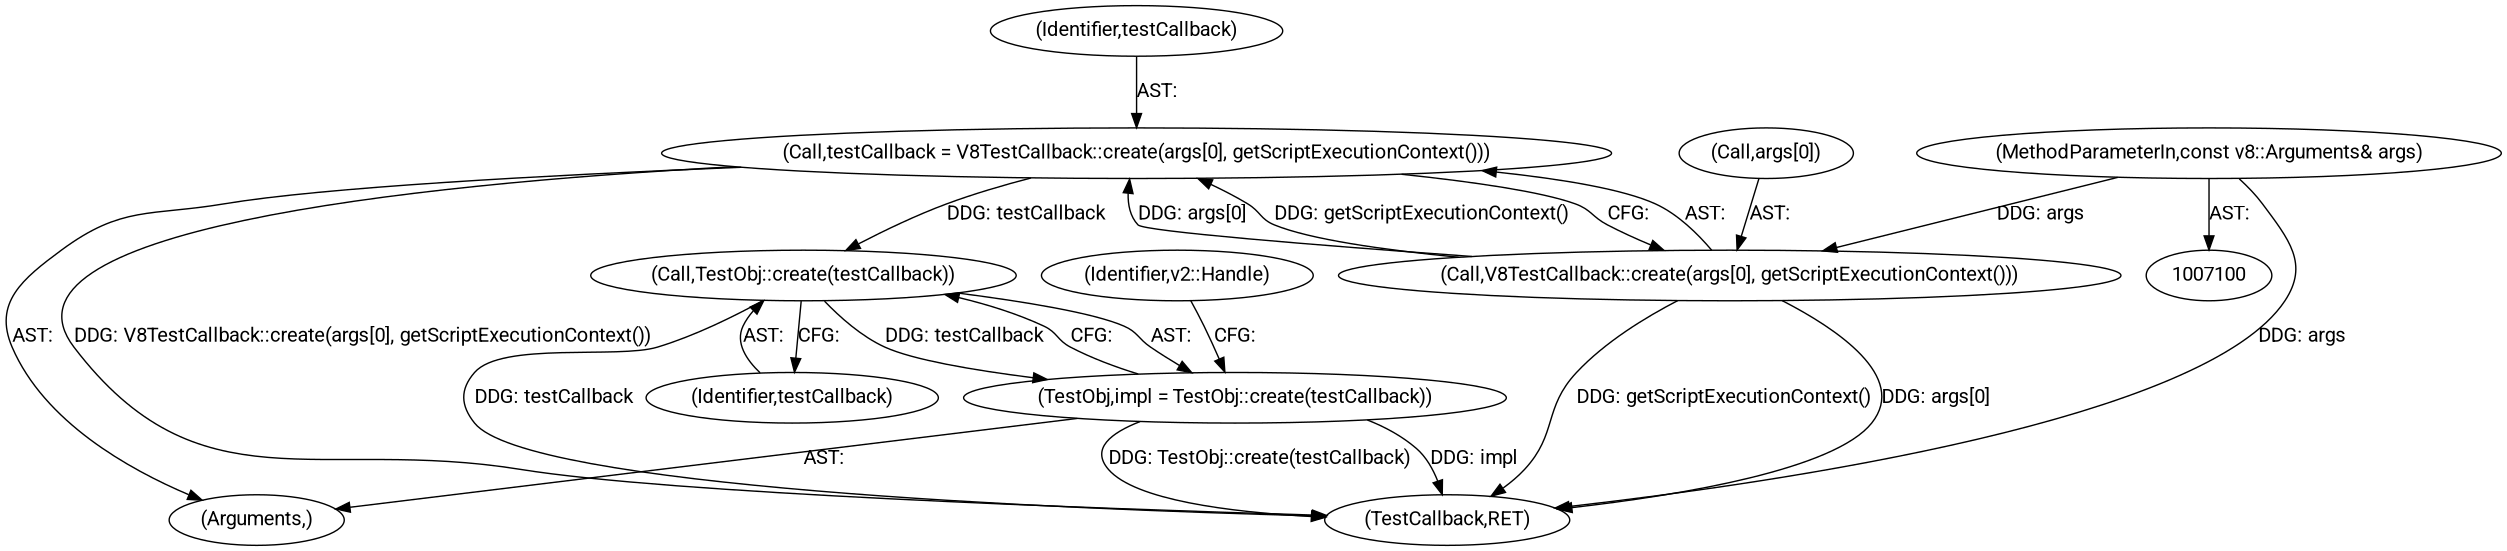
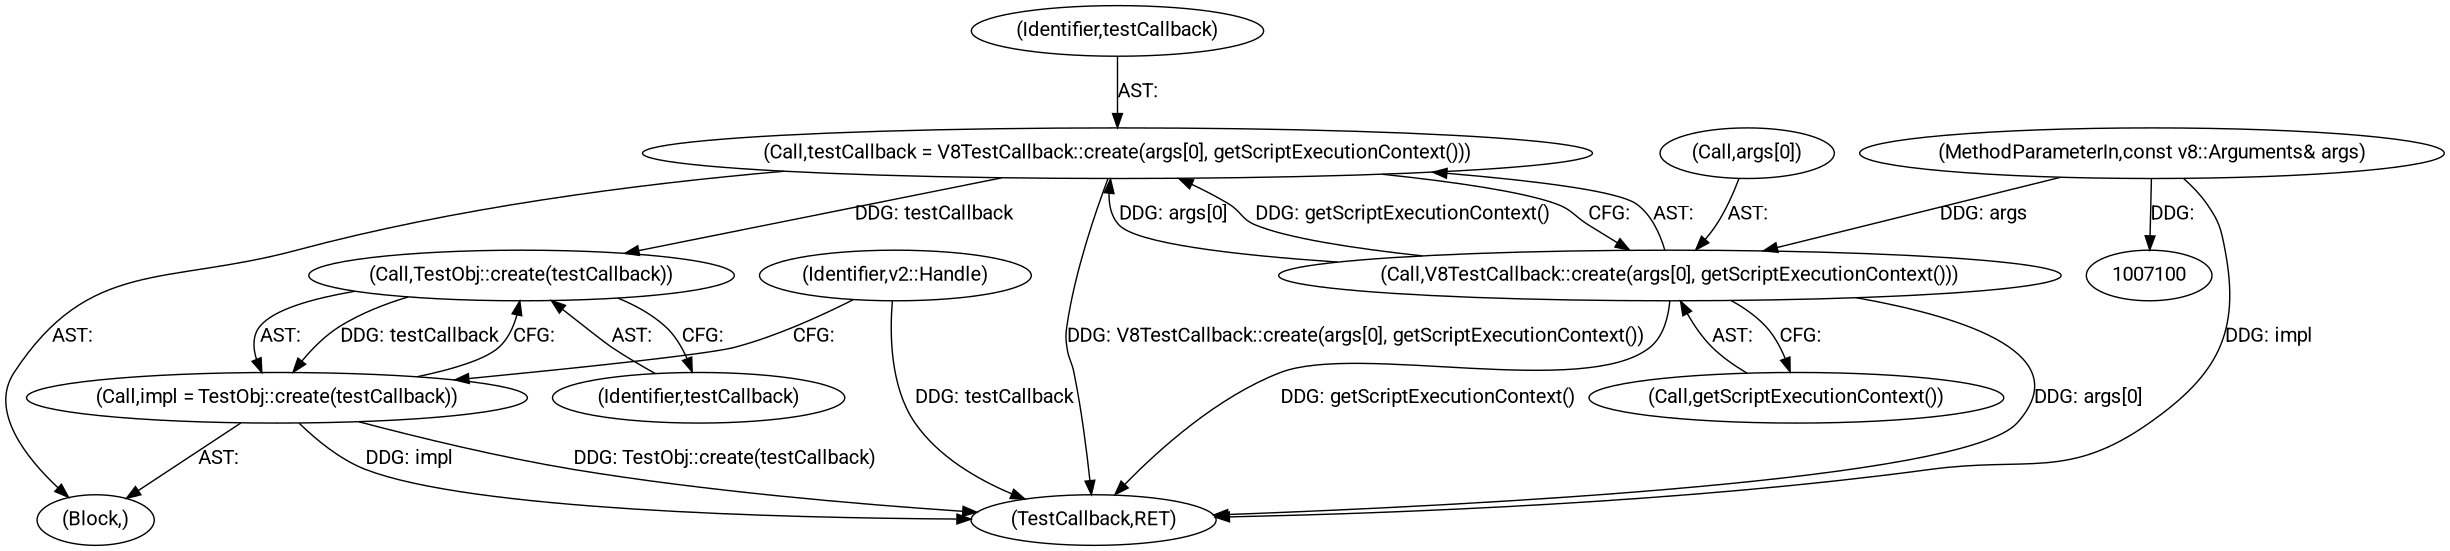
(2233, 214) -> (2176, 214)
(2302, 337) -> (2269, 337)
(1235, 398) -> (277, 398)
none -> (1796, 398)
(680, 477) -> (914, 421)
(257, 520) -> (96, 520)
